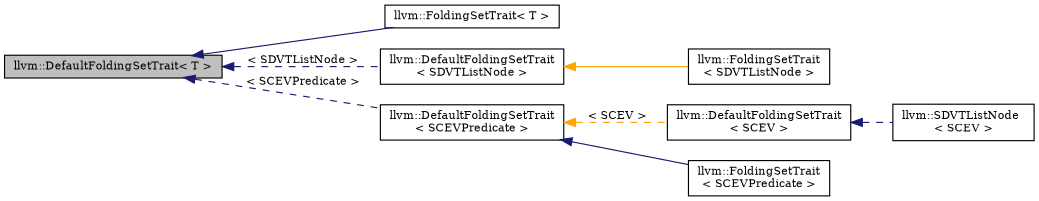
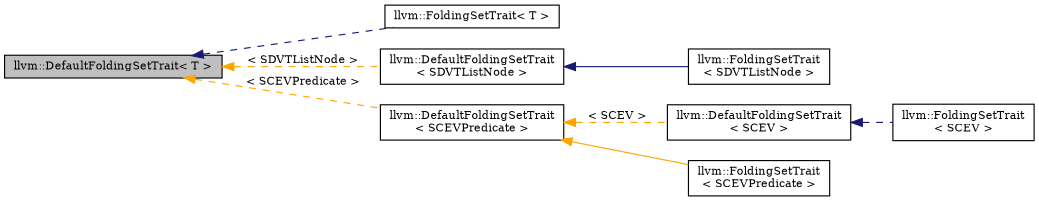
(299, 41) -> (299, 41)
(307, 67) -> (307, 67)
(632, 67) -> (632, 67)
(288, 94) -> (288, 94)
(964, 122) -> (964, 122)
(630, 153) -> (630, 153)
